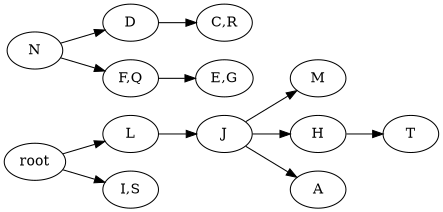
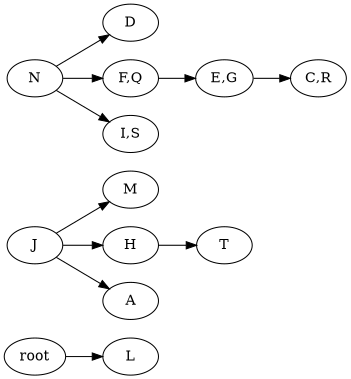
(172, 23) -> (267, 78)
(172, 134) -> none
(79, 175) -> (78, 103)
